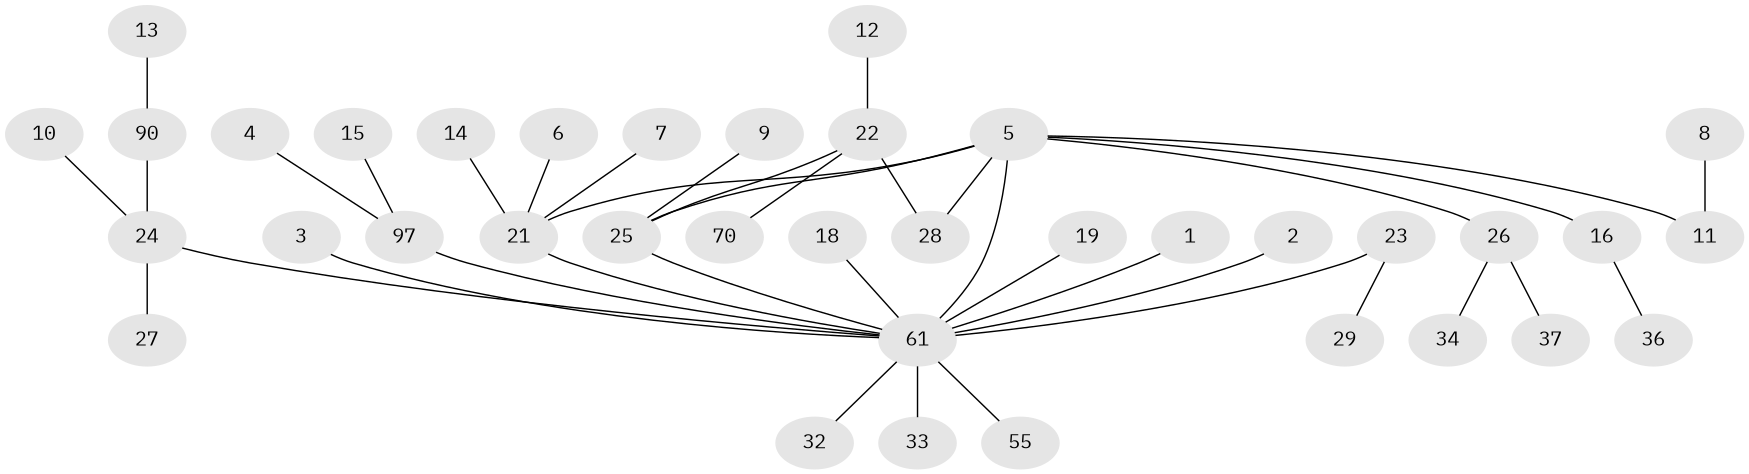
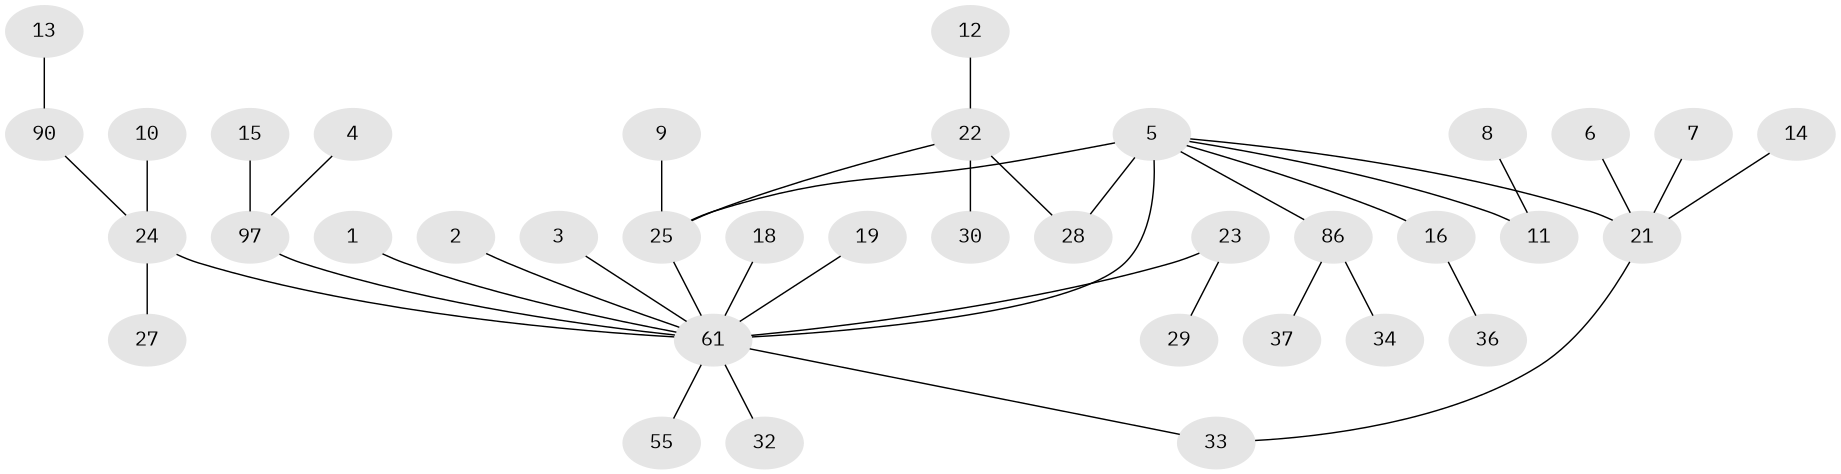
(725, 237) -> (970, 237)
(1499, 237) -> (1333, 237)
(712, 302) -> (1468, 400)
